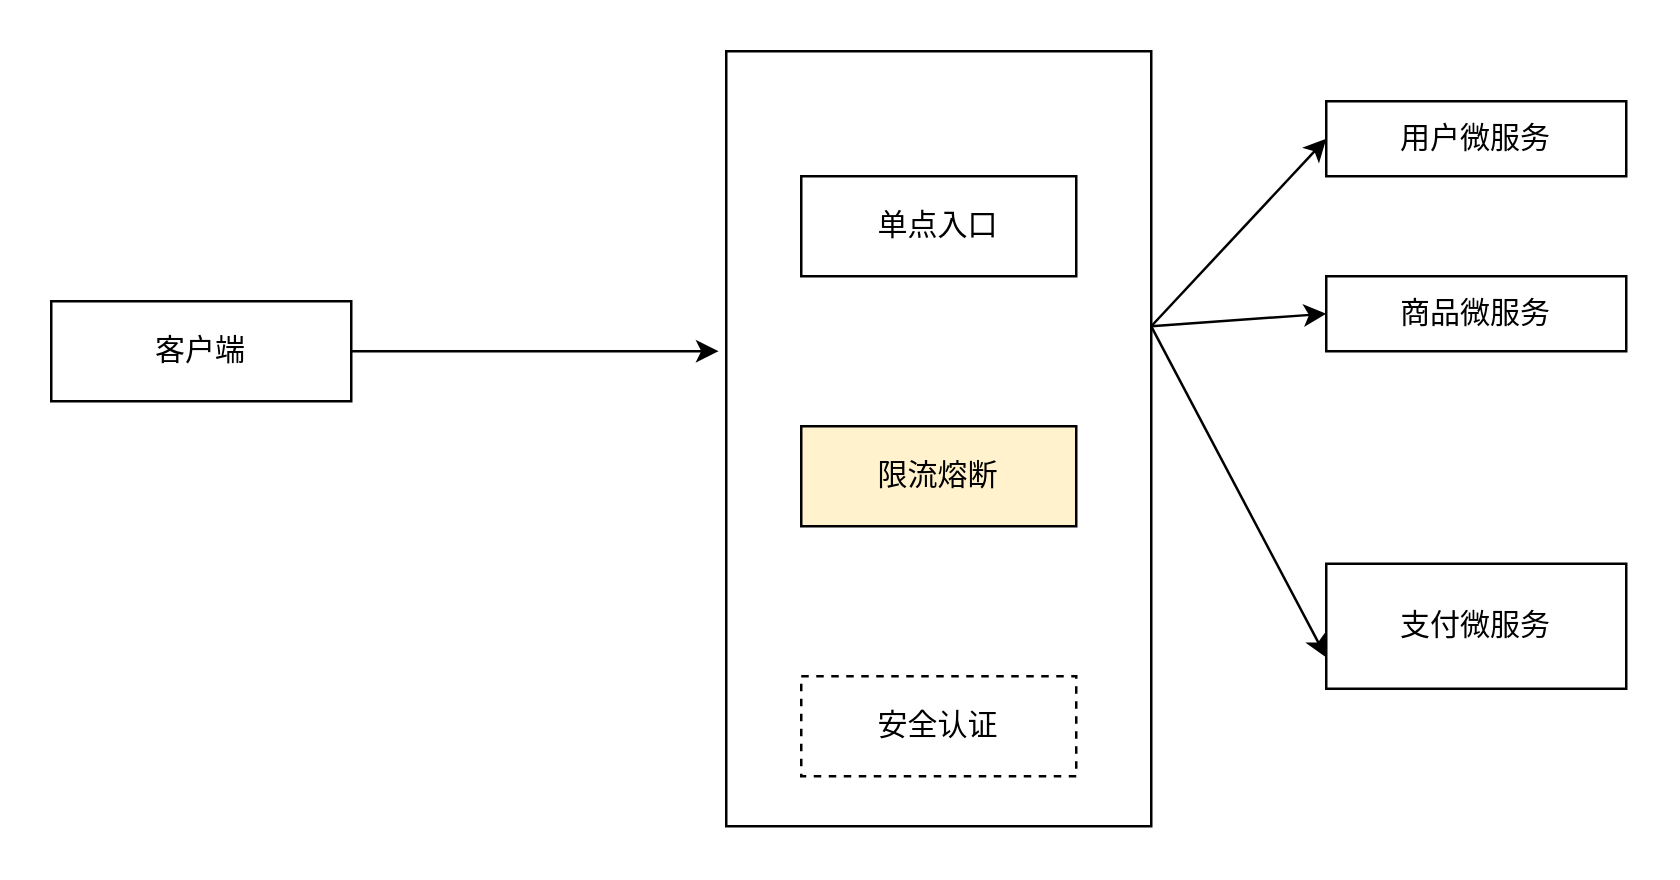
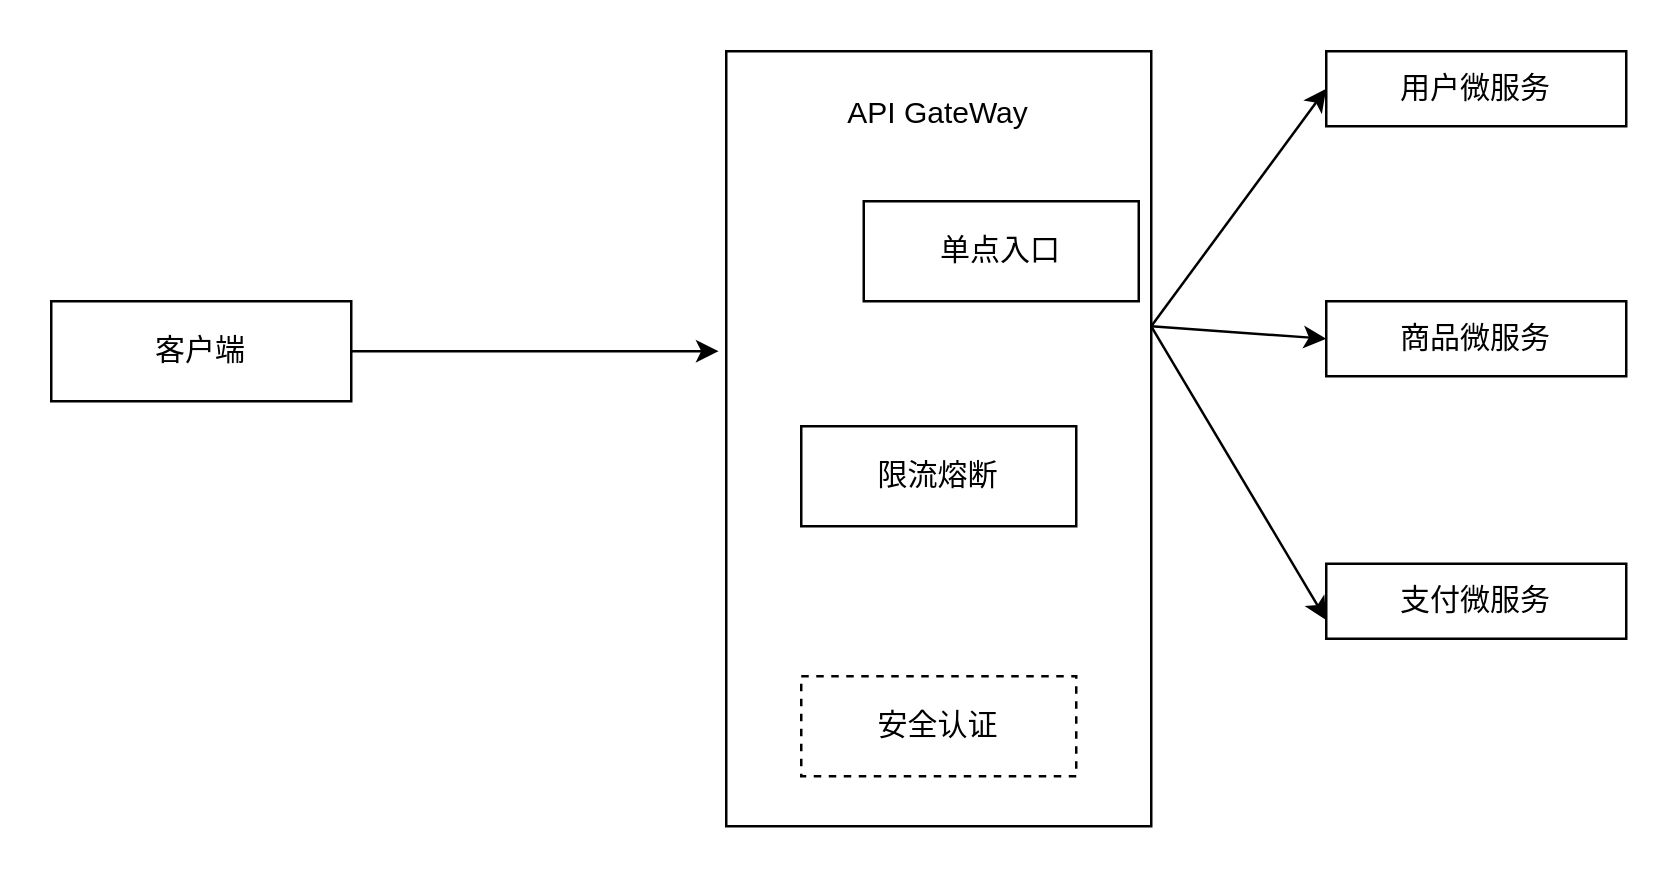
none -> (939, 114)
(1476, 139) -> (1476, 89)
(939, 226) -> (1001, 251)
(1476, 314) -> (1476, 339)
(939, 476) -> (939, 476)
(1476, 626) -> (1476, 601)
